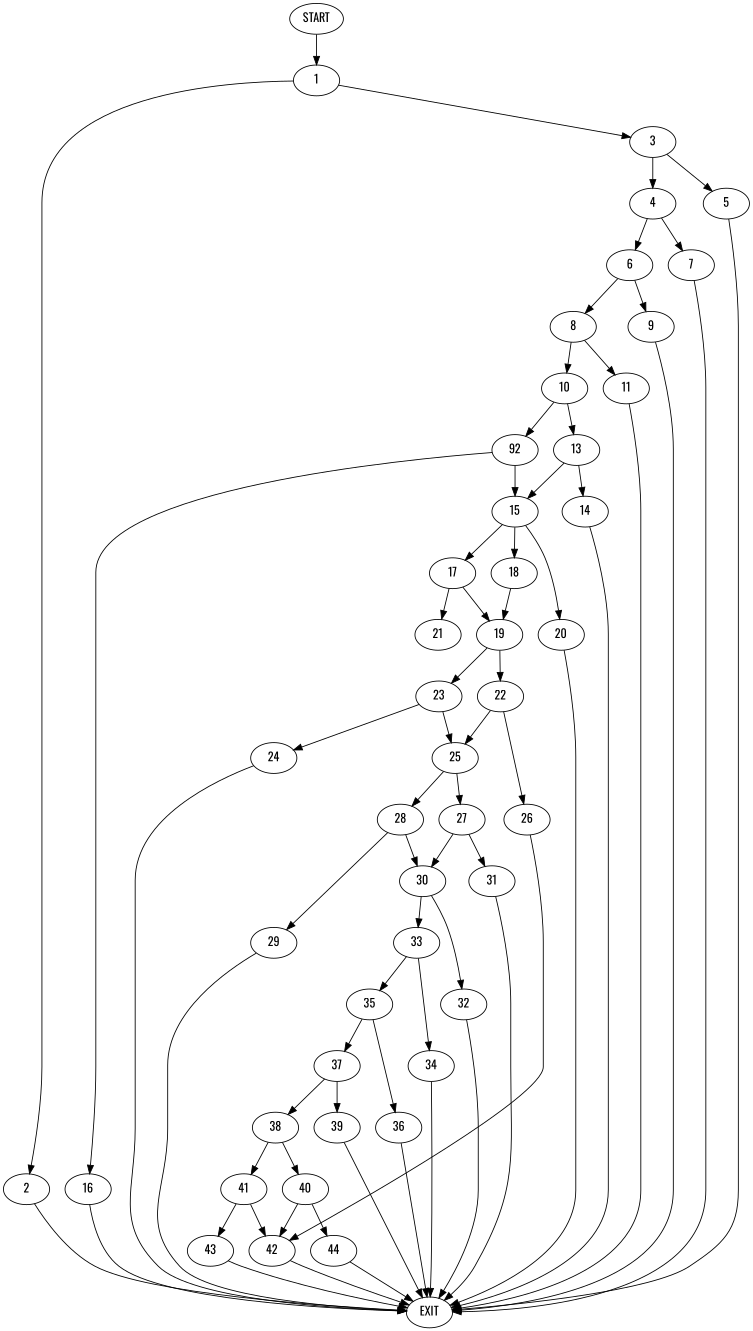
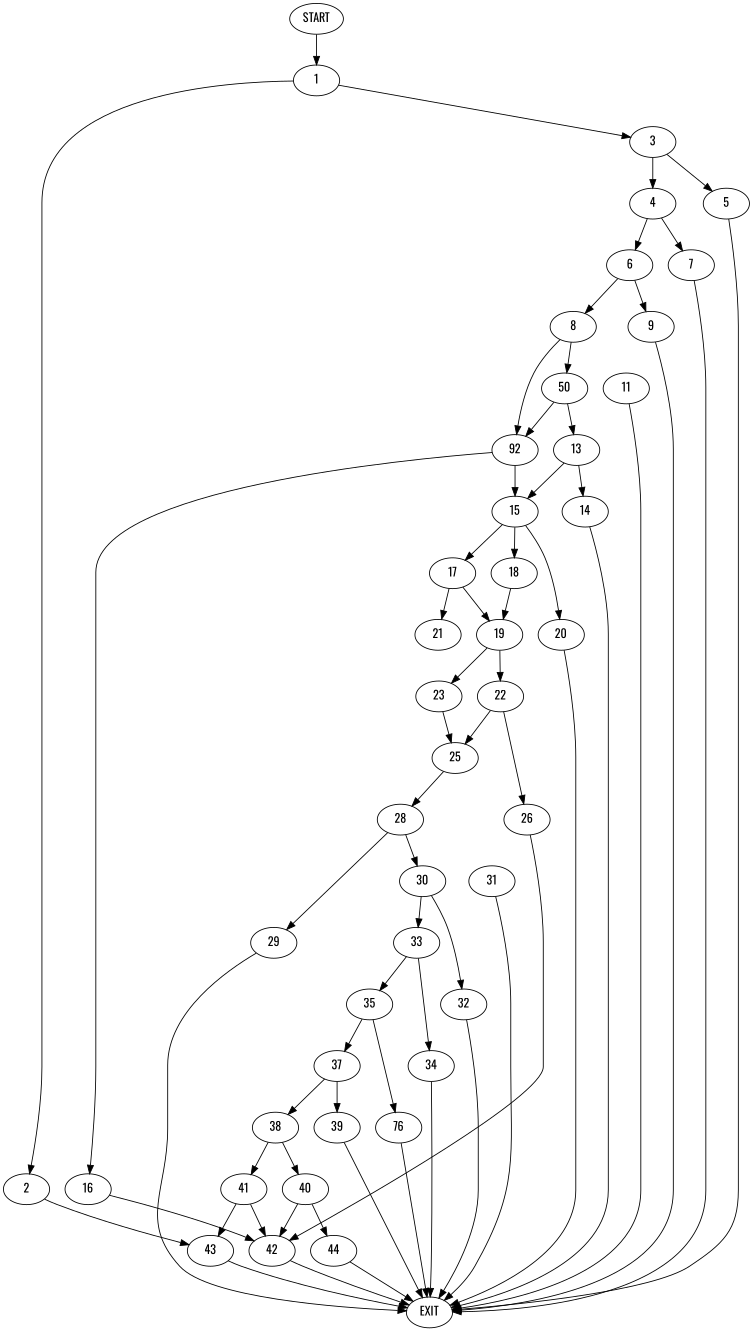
(597, 354) -> (531, 379)
(565, 388) -> (565, 388)
(274, 758) -> none
(462, 820) -> none
(399, 1128) -> (399, 1128)
(124, 1277) -> (112, 1223)
(221, 1297) -> (178, 1214)
